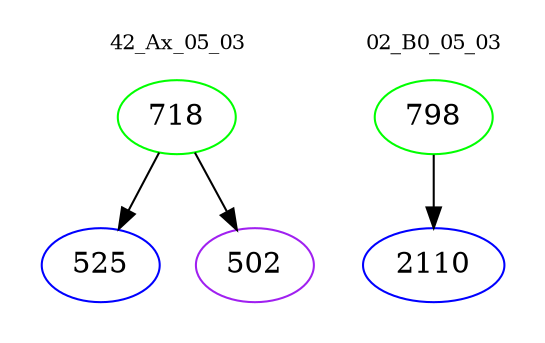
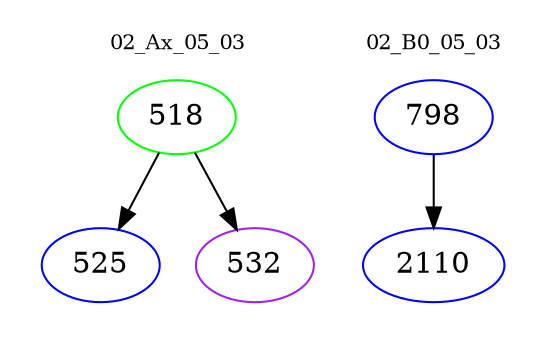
(178, 44) -> (178, 44)
(177, 117) -> (177, 117)
(434, 117) -> (434, 117)
(255, 265) -> (255, 265)
